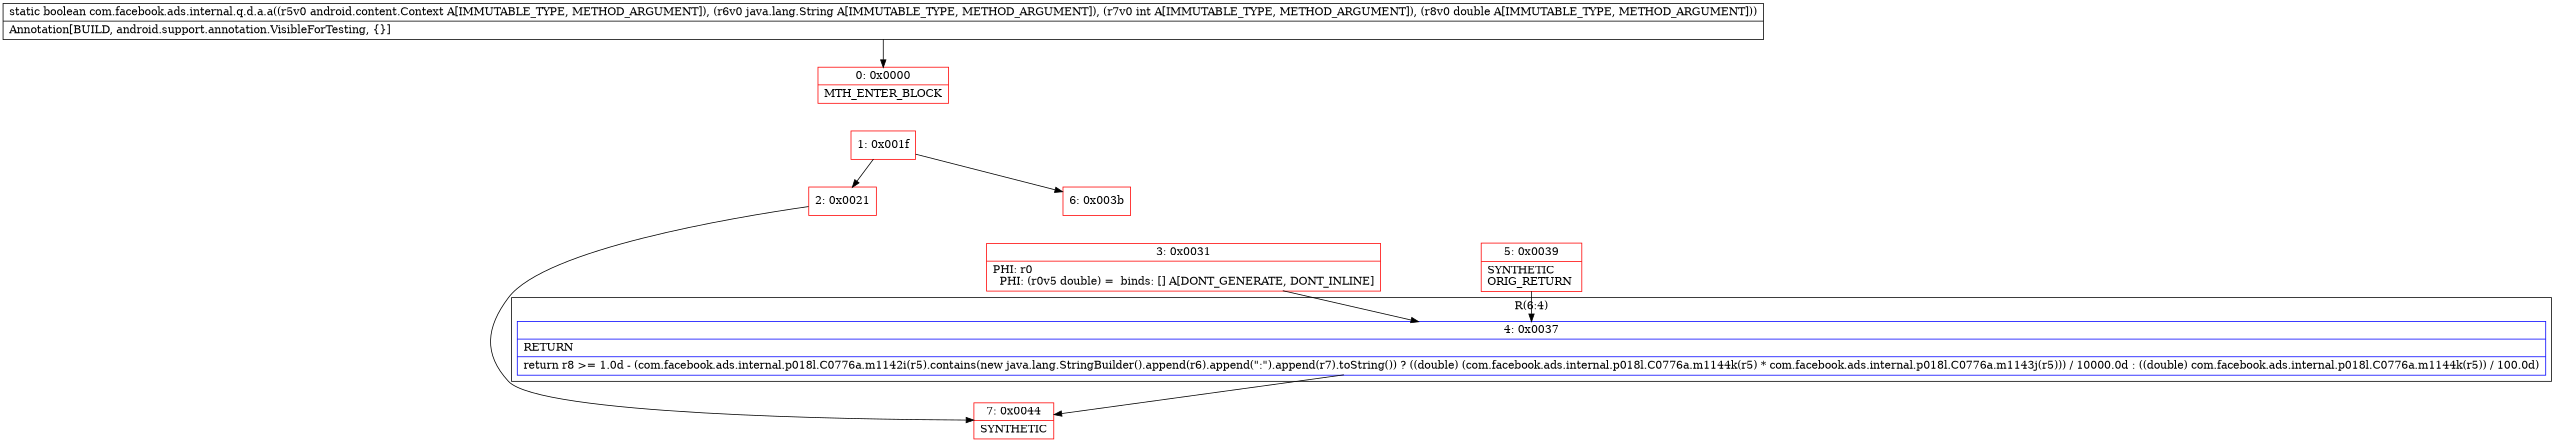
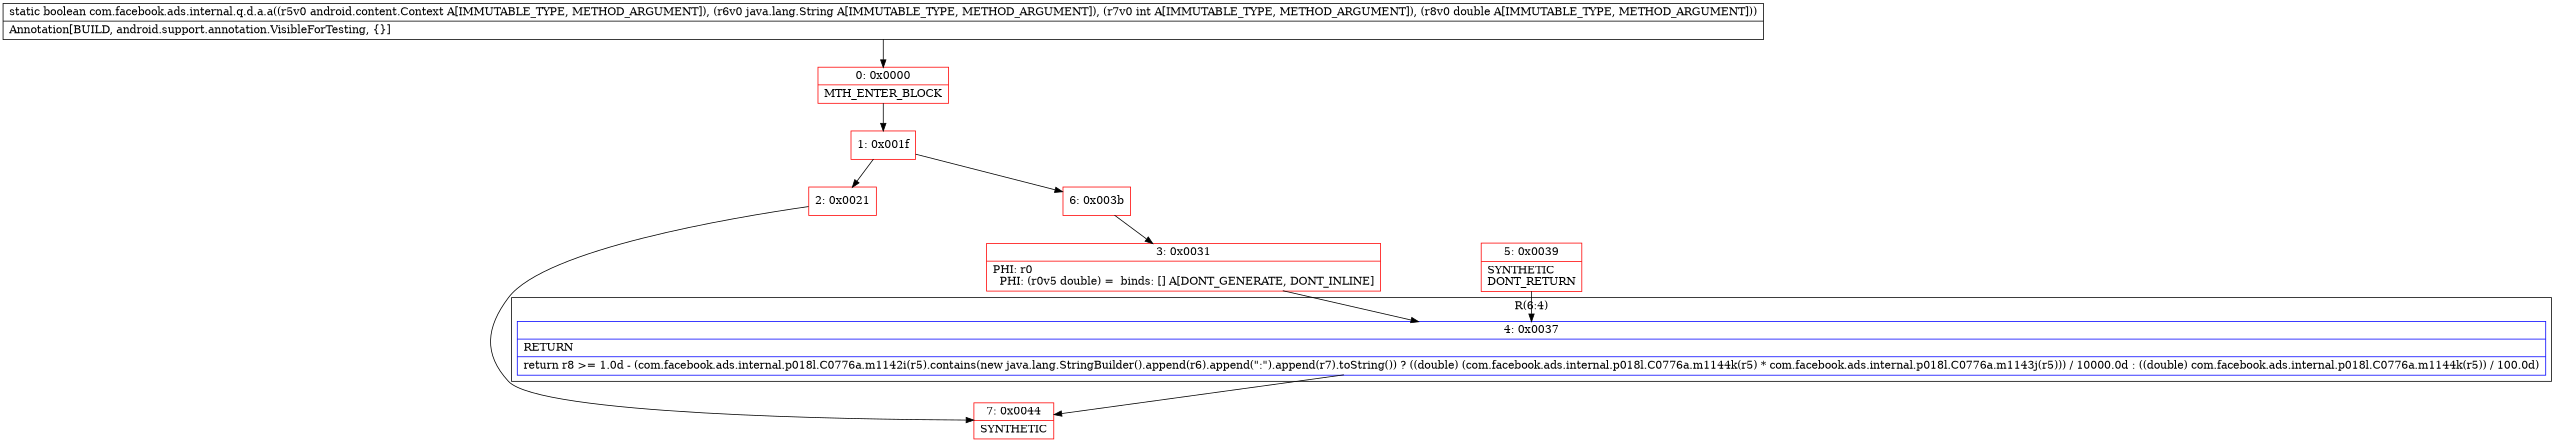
none -> (883, 113)
none -> (1130, 227)
(1530, 282) -> (1532, 282)
